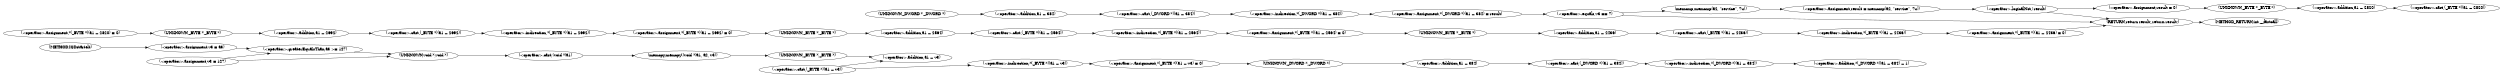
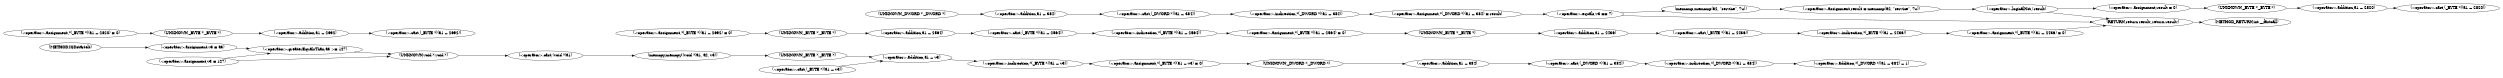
(545, 33) -> none
(911, 67) -> (961, 60)
